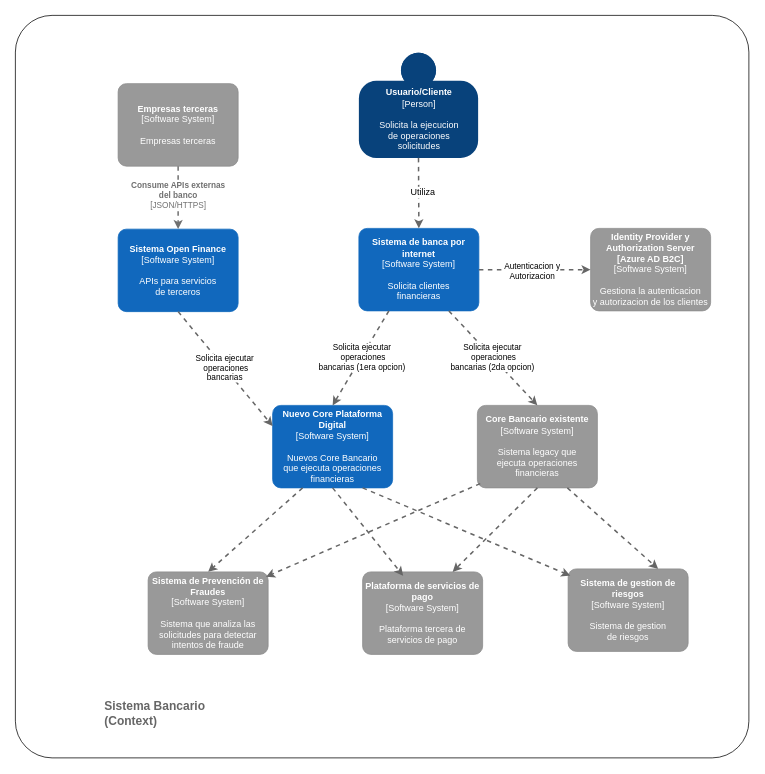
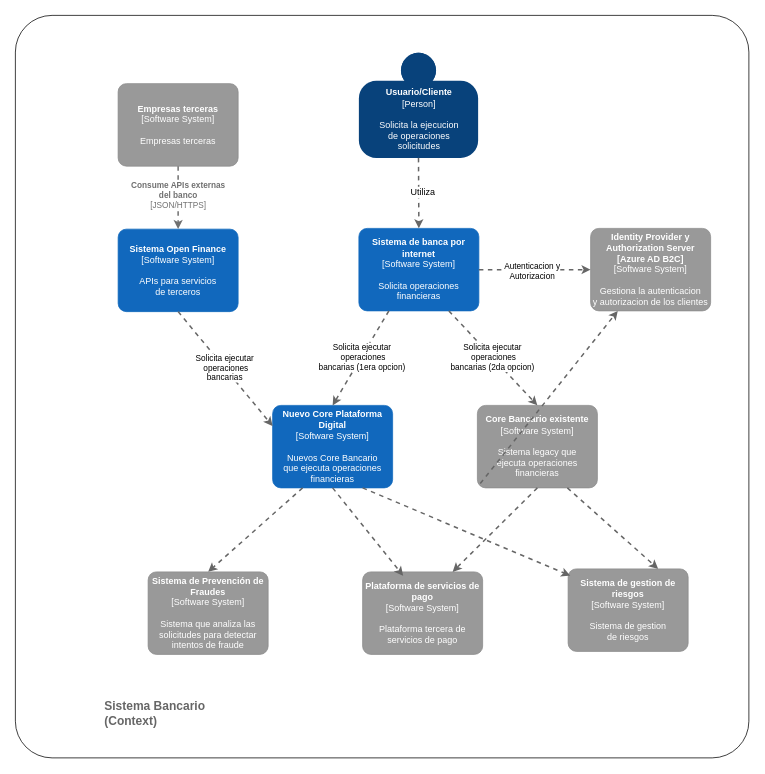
(419, 270) -> (419, 270)
(376, 529) -> (578, 361)
